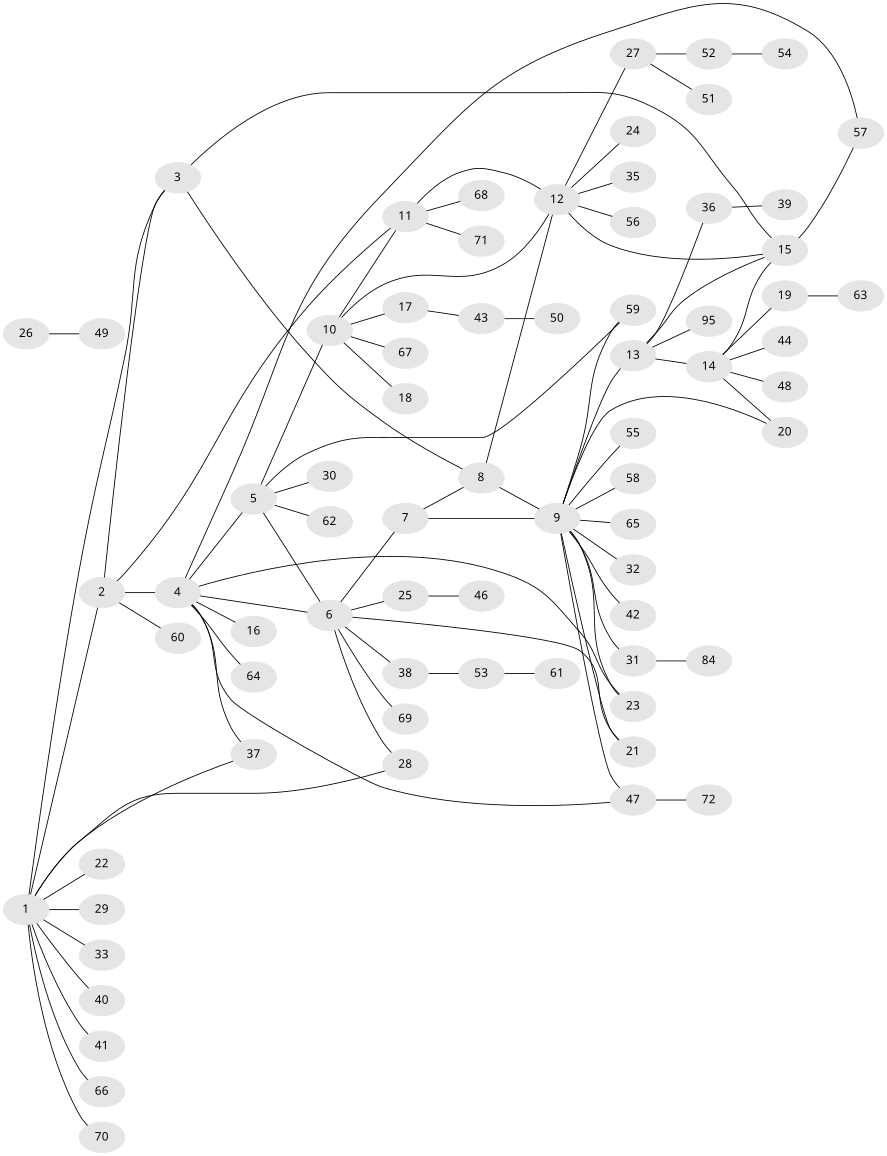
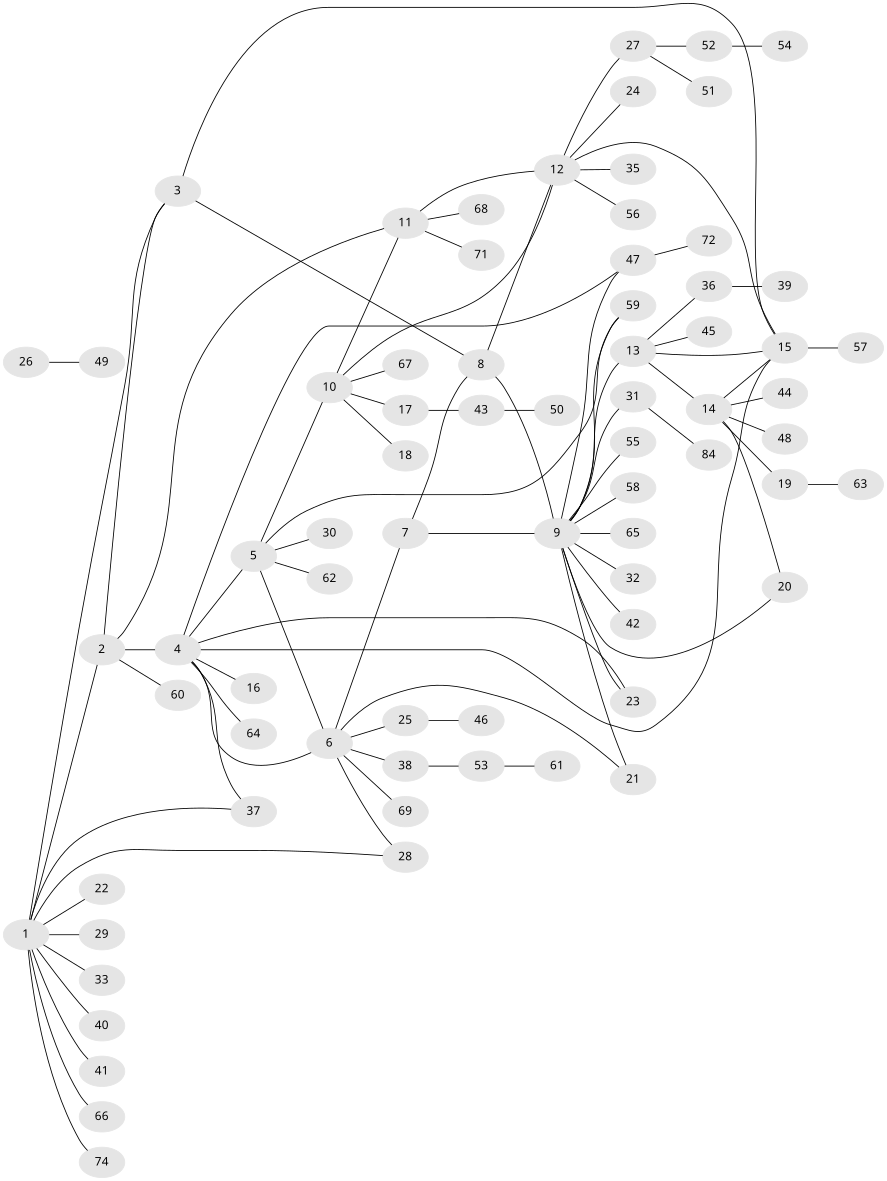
(438, 137) -> (596, 718)
(709, 321) -> (709, 332)
(102, 1137) -> (102, 1162)
